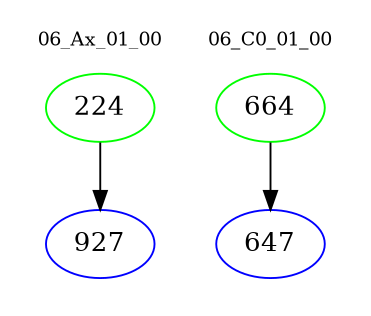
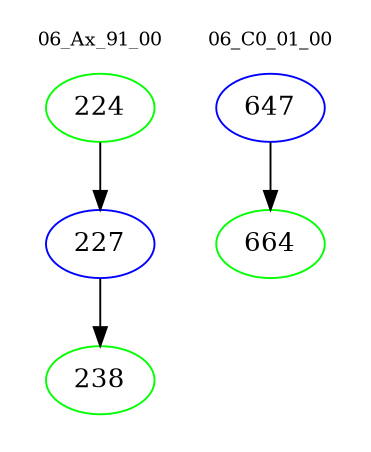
(100, 41) -> (100, 41)
(271, 167) -> (271, 167)
(100, 244) -> (100, 244)
none -> (100, 380)
